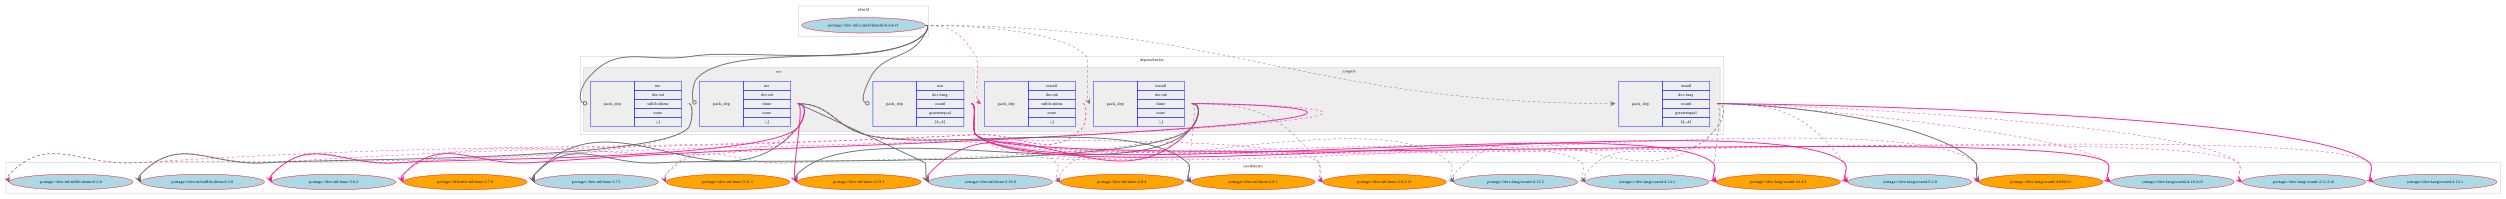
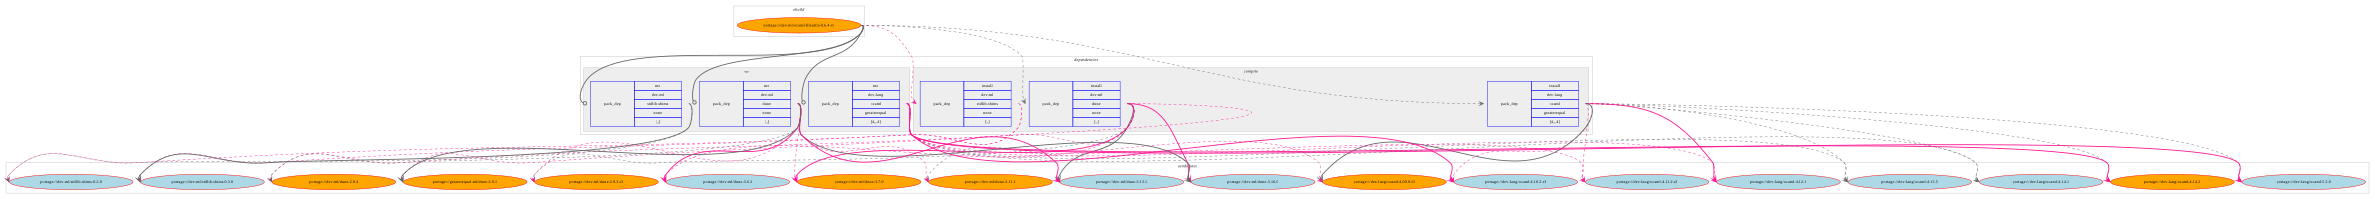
(863, 25) -> (799, 25)
(465, 182) -> (859, 182)
(597, 182) -> none
(859, 182) -> (1122, 182)
(1253, 182) -> (465, 182)
